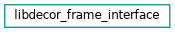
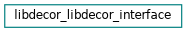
(87, 16) -> (93, 16)
